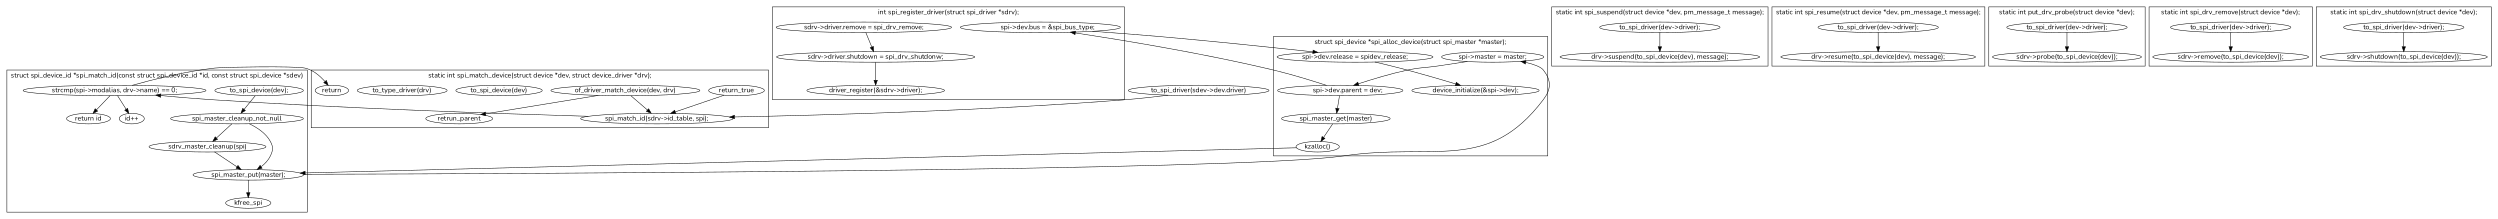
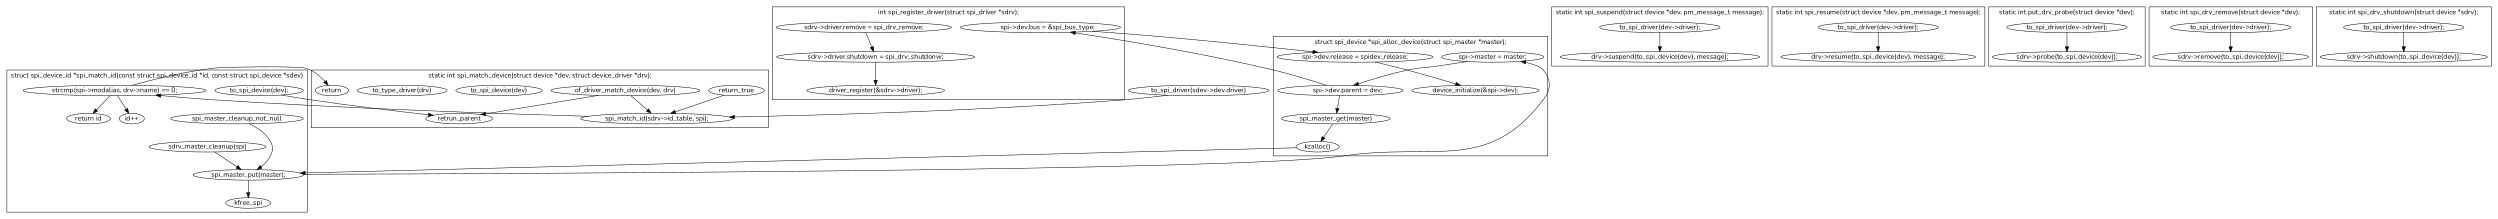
(2404, 13) -> (2404, 13)
(248, 105) -> (336, 103)
(224, 131) -> none
